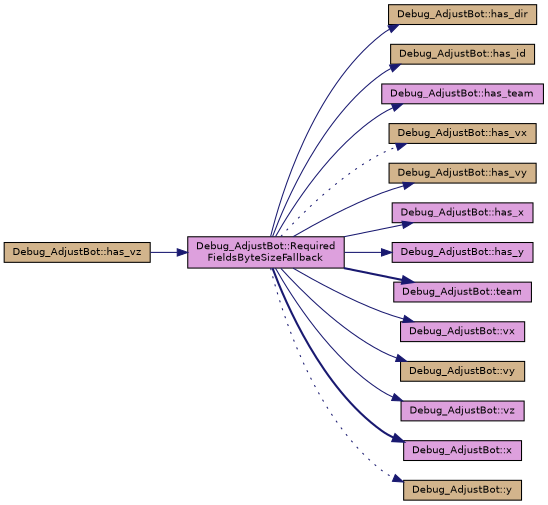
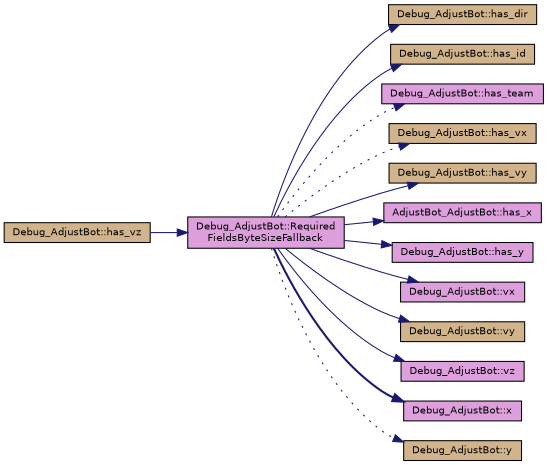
(326, 164) -> (330, 155)
(463, 213) -> (463, 213)
(463, 292) -> none
